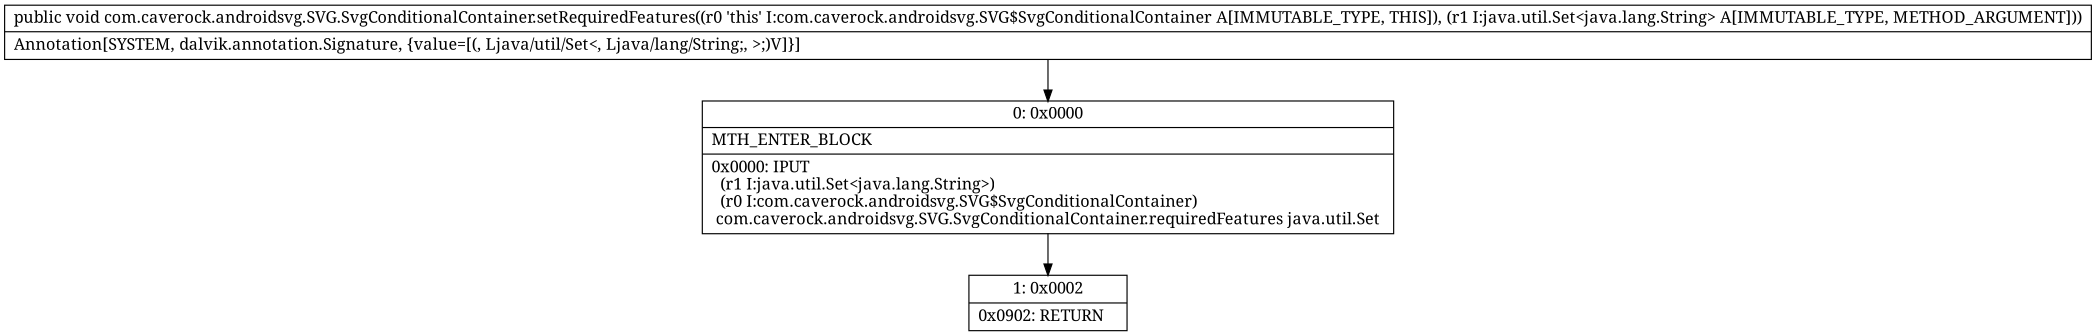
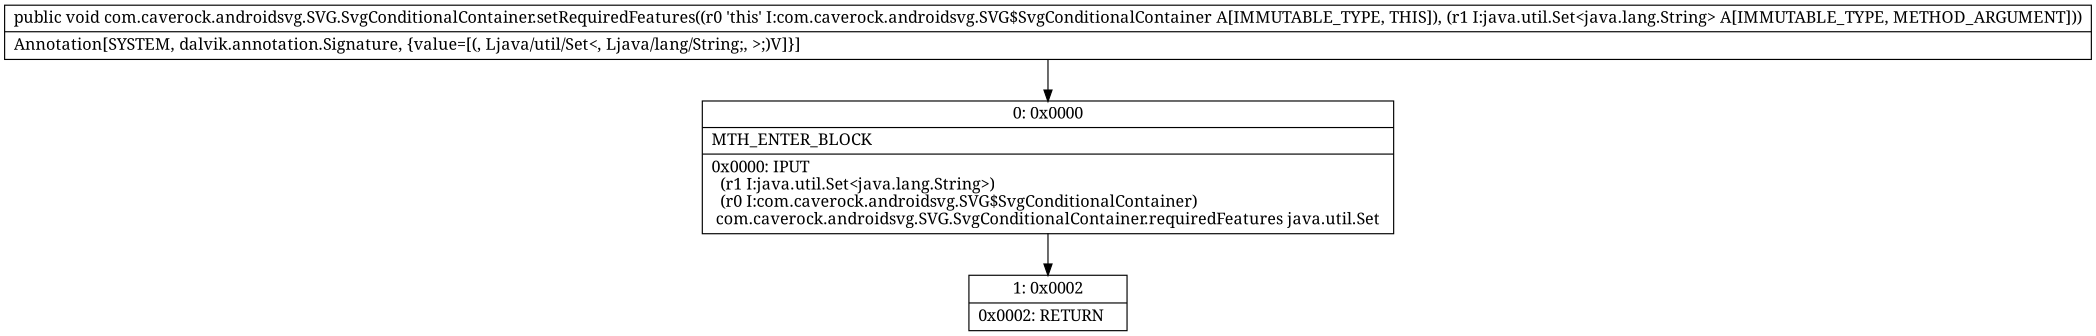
(1048, 316) -> (1048, 316)
